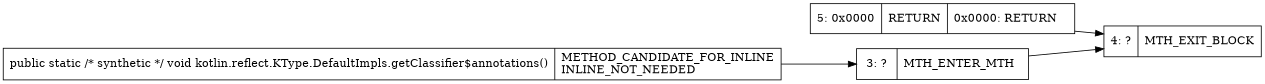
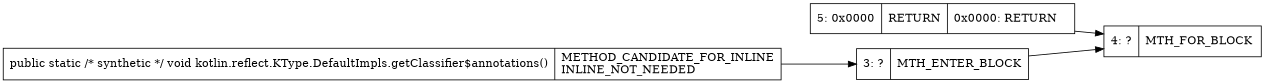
(1200, 41) -> (1199, 41)
(959, 64) -> (960, 64)
